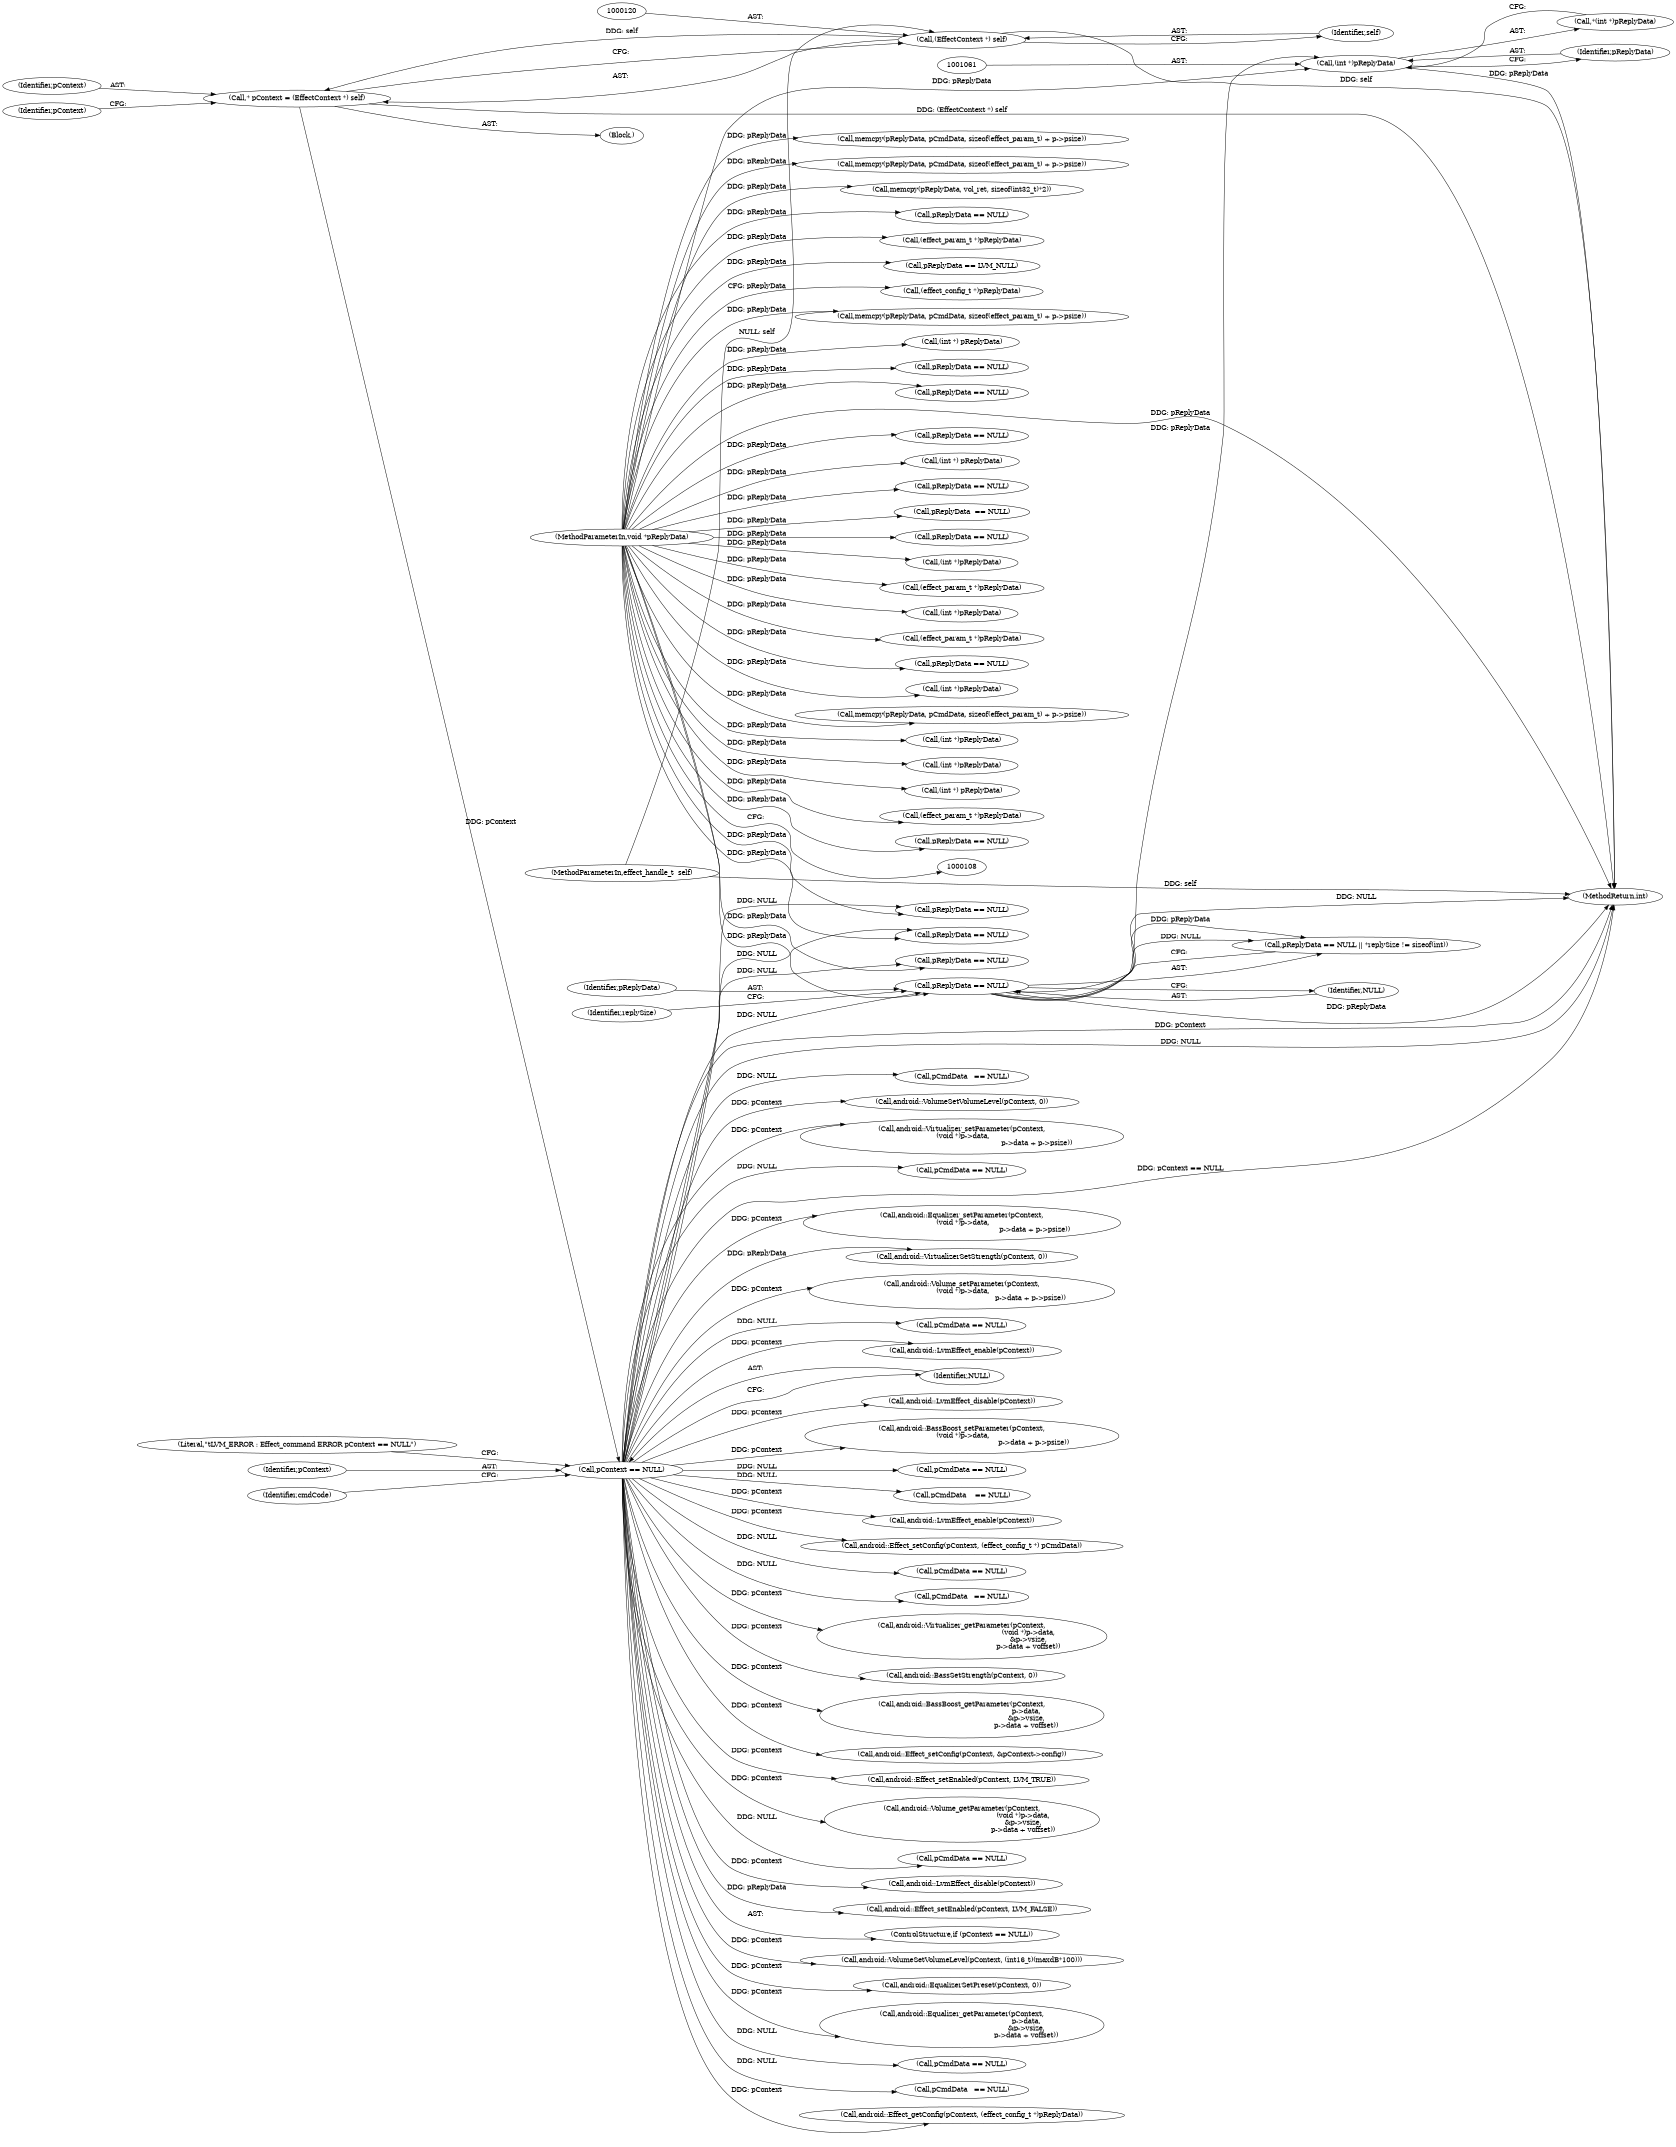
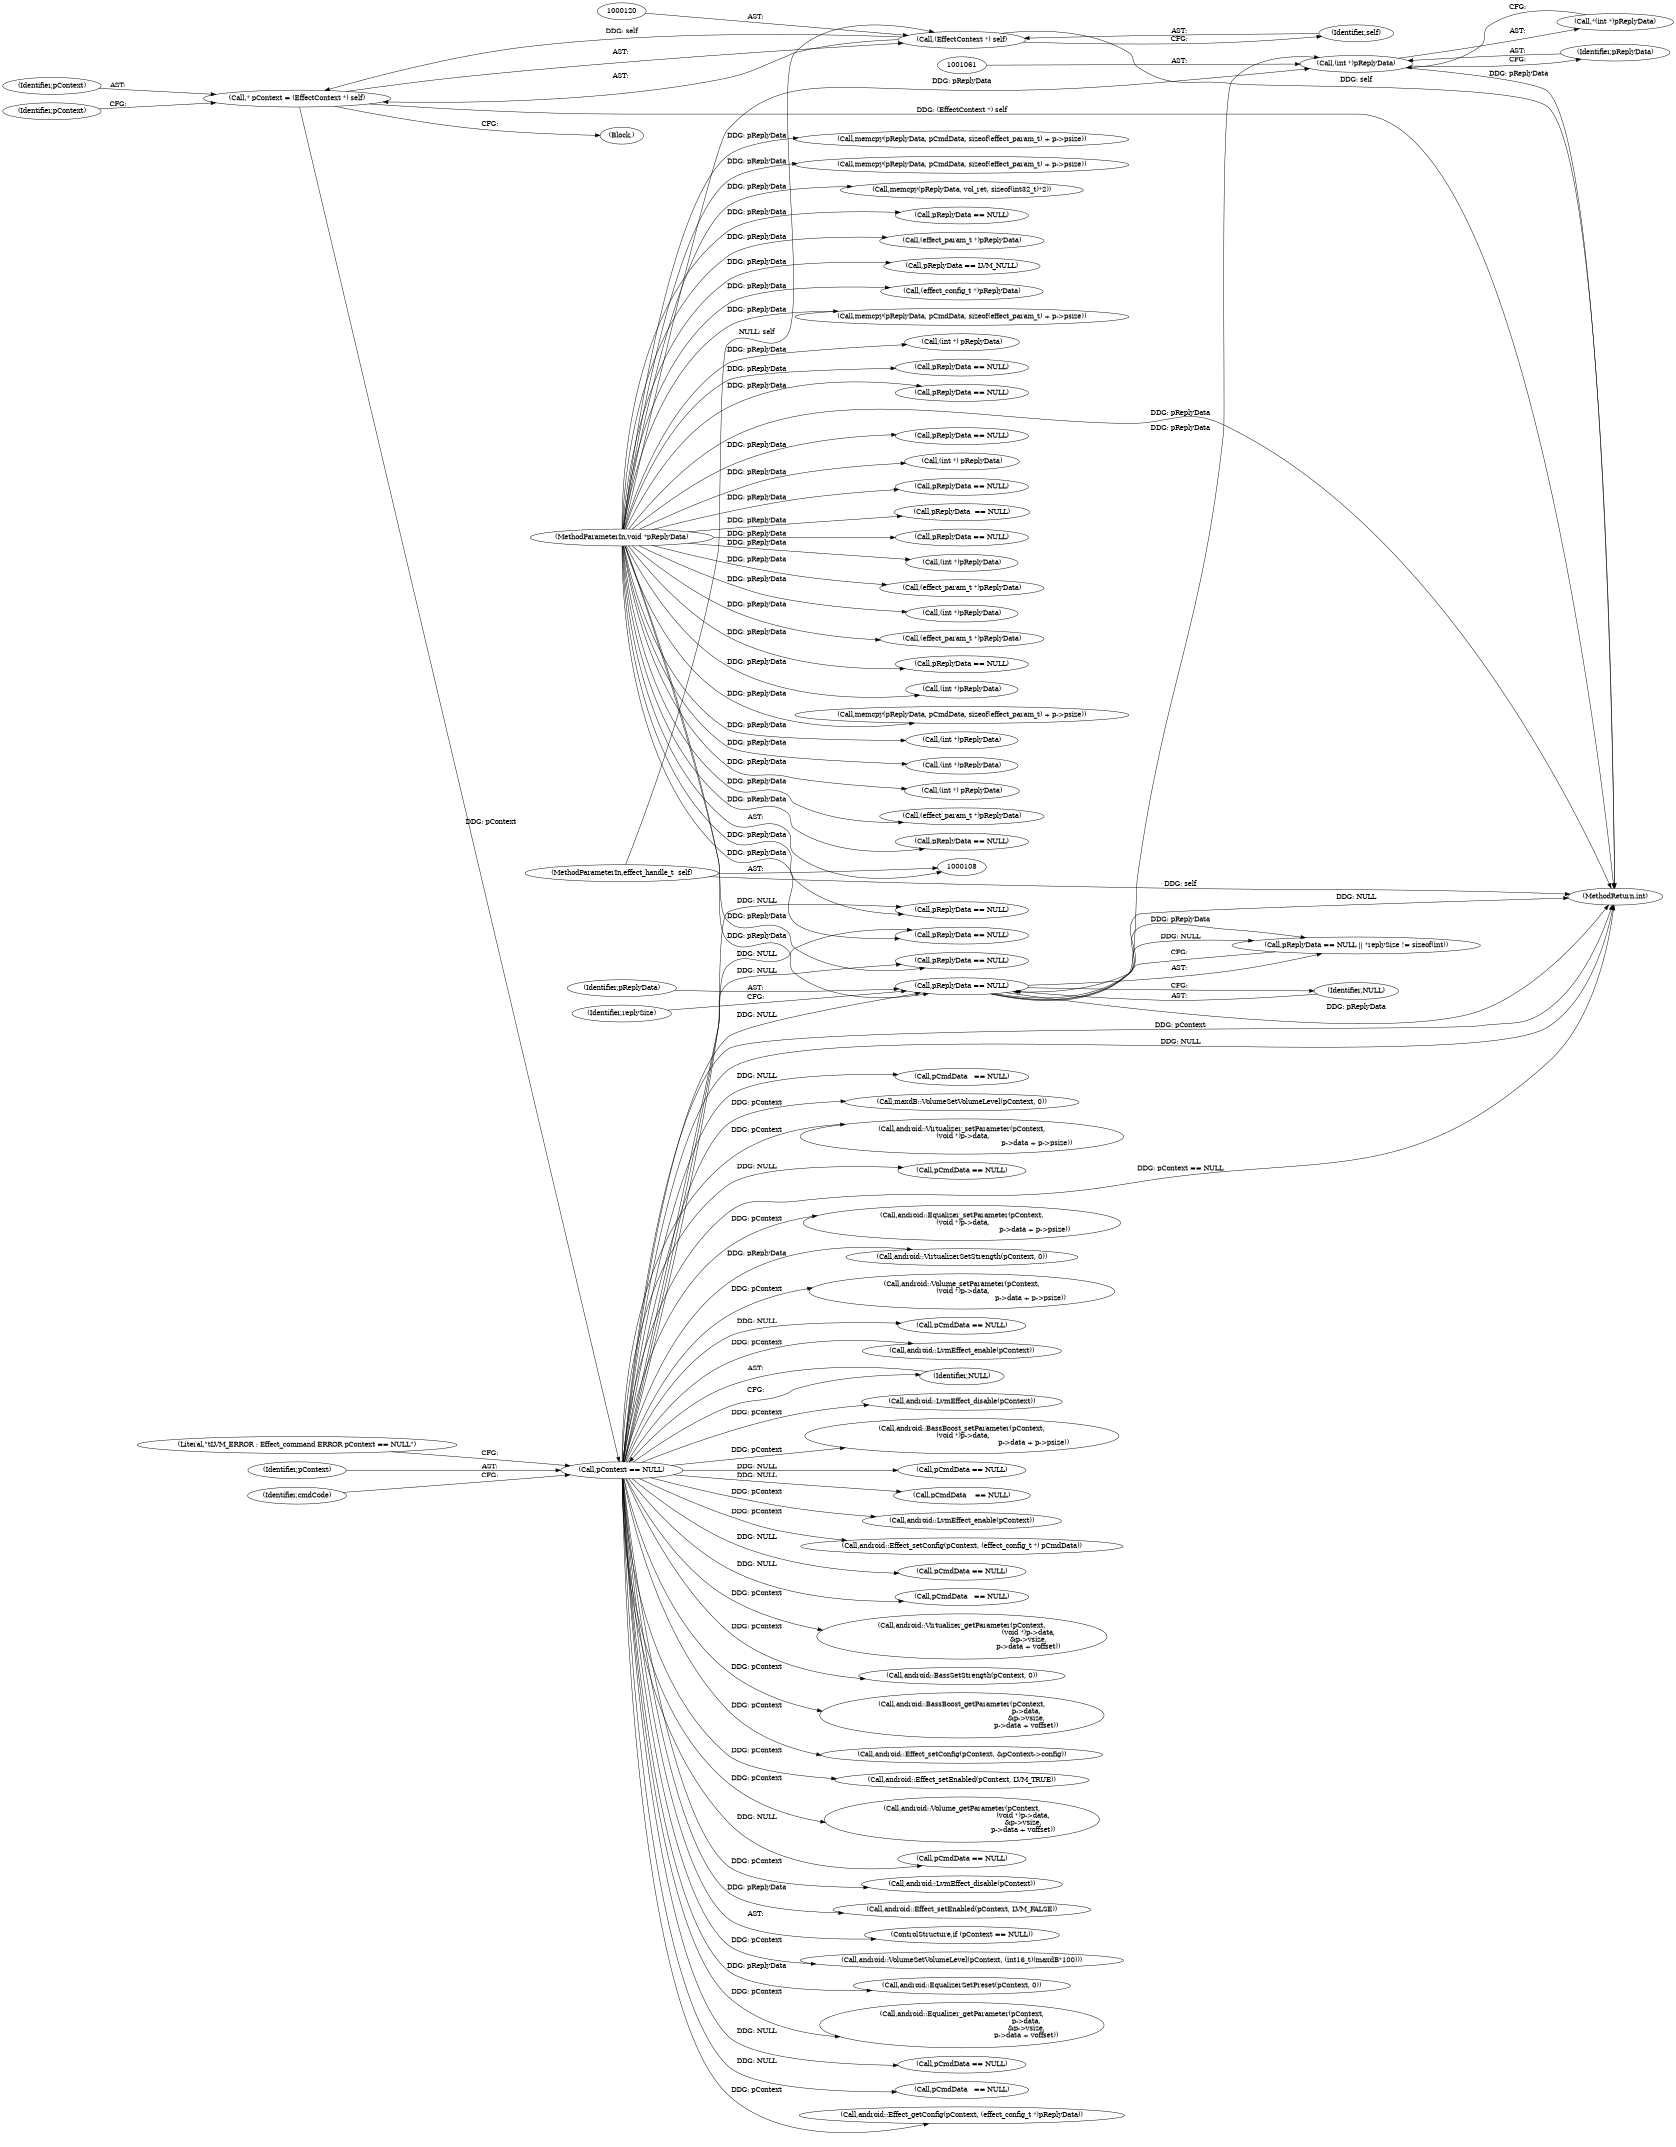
(622, 52) -> (622, 52)
(491, 124) -> (491, 124)
(757, 287) -> (757, 287)
(757, 818) -> (757, 818)
none -> (820, 872)
(962, 1102) -> (962, 1102)
(757, 1966) -> (757, 1966)
